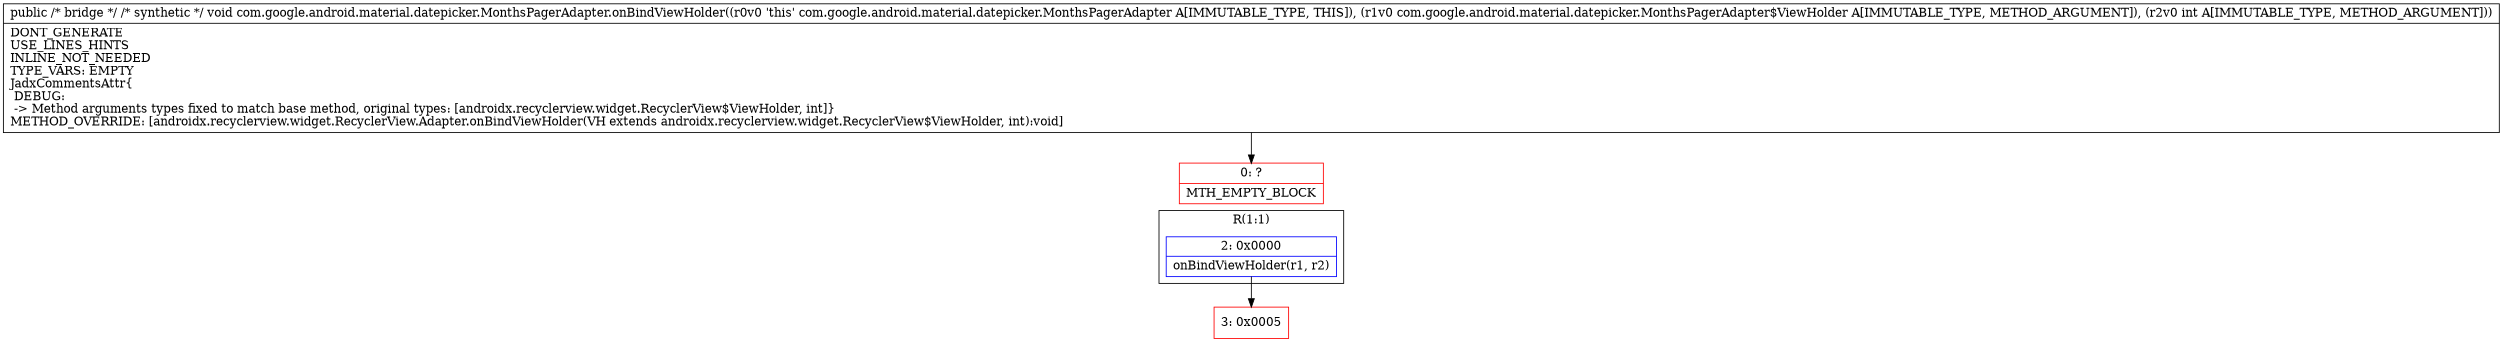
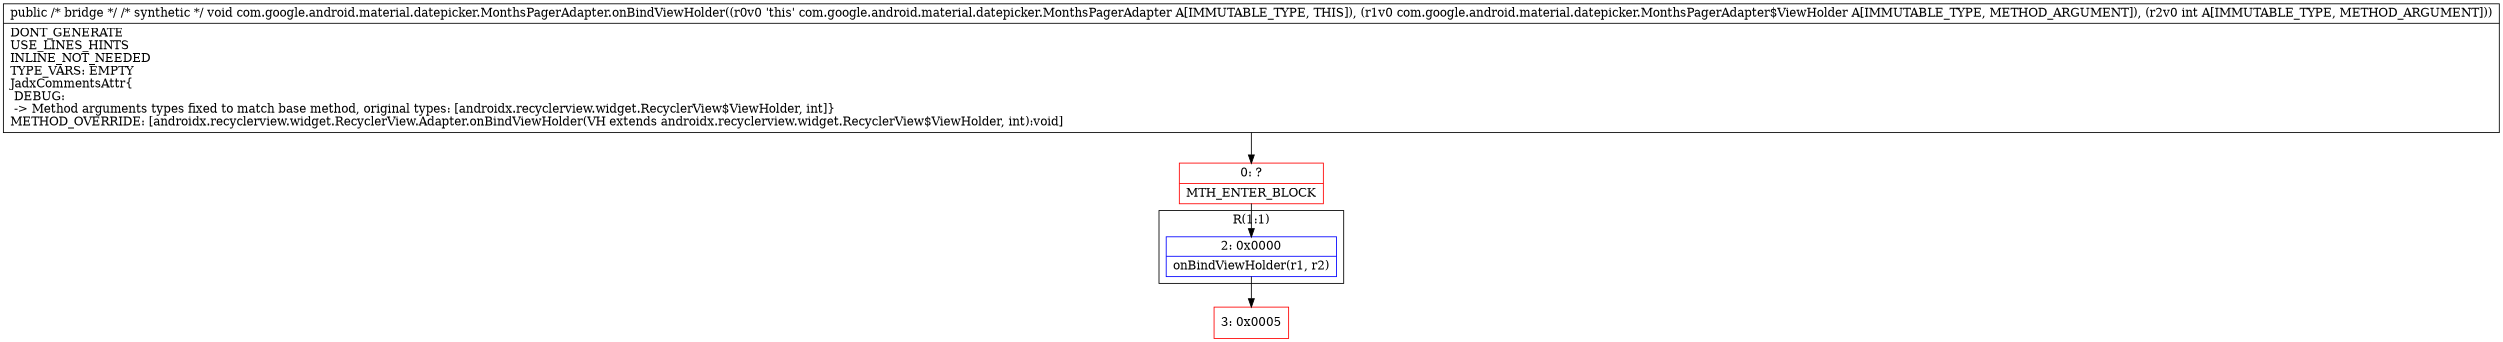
(1251, 193) -> (1251, 193)
none -> (1251, 216)
